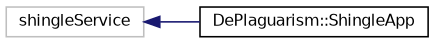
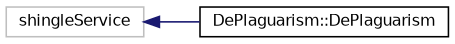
(314, 22) -> (324, 22)
